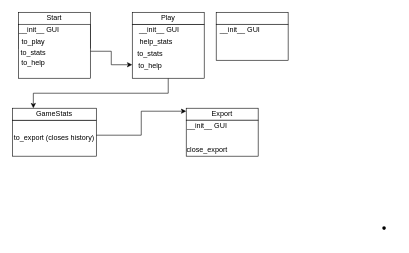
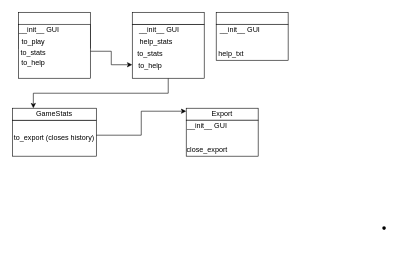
(54, 18) -> none
(168, 18) -> none
none -> (231, 54)
